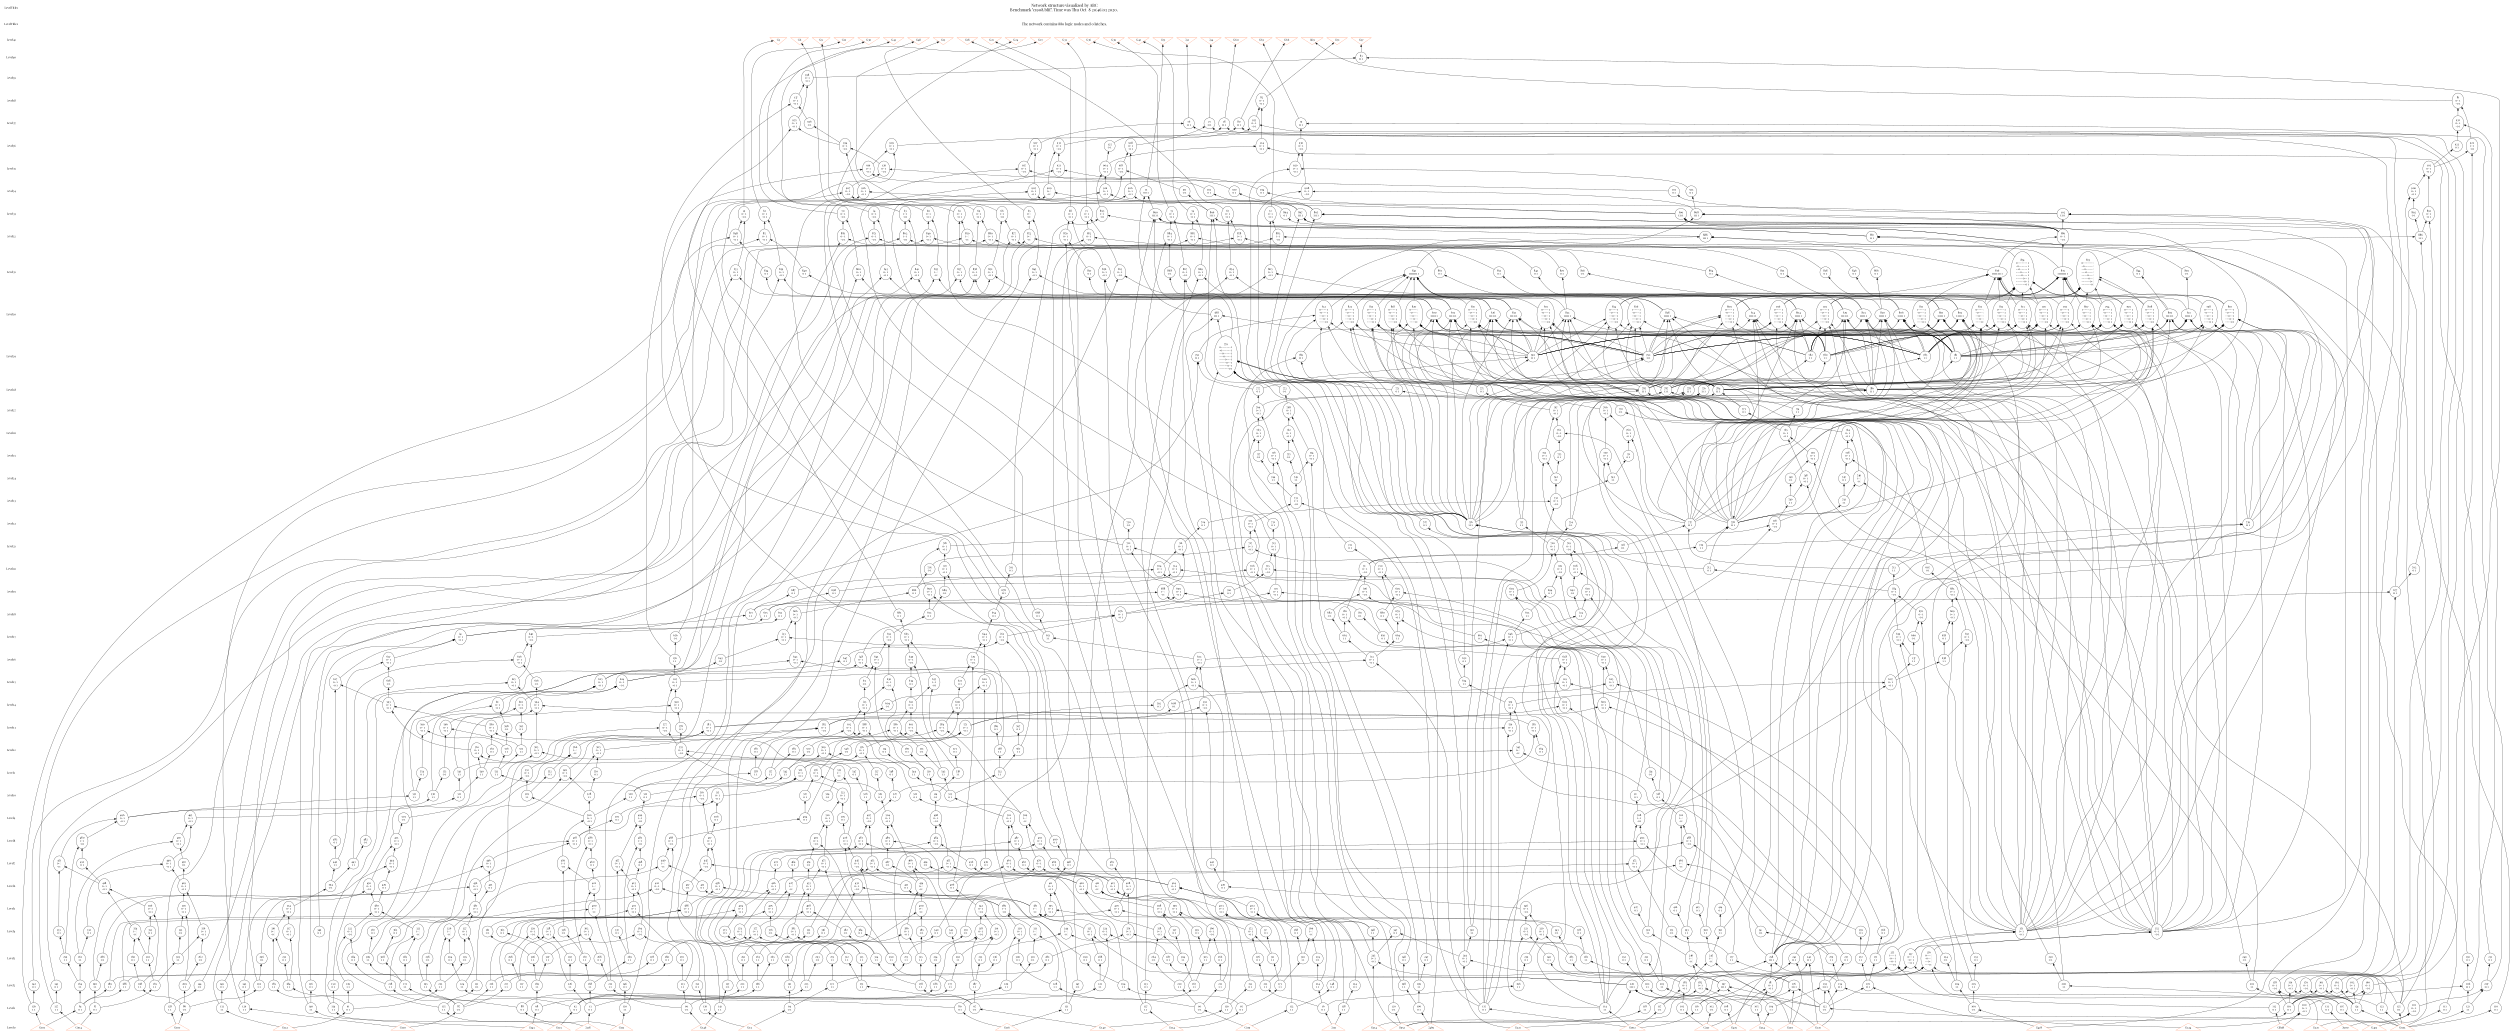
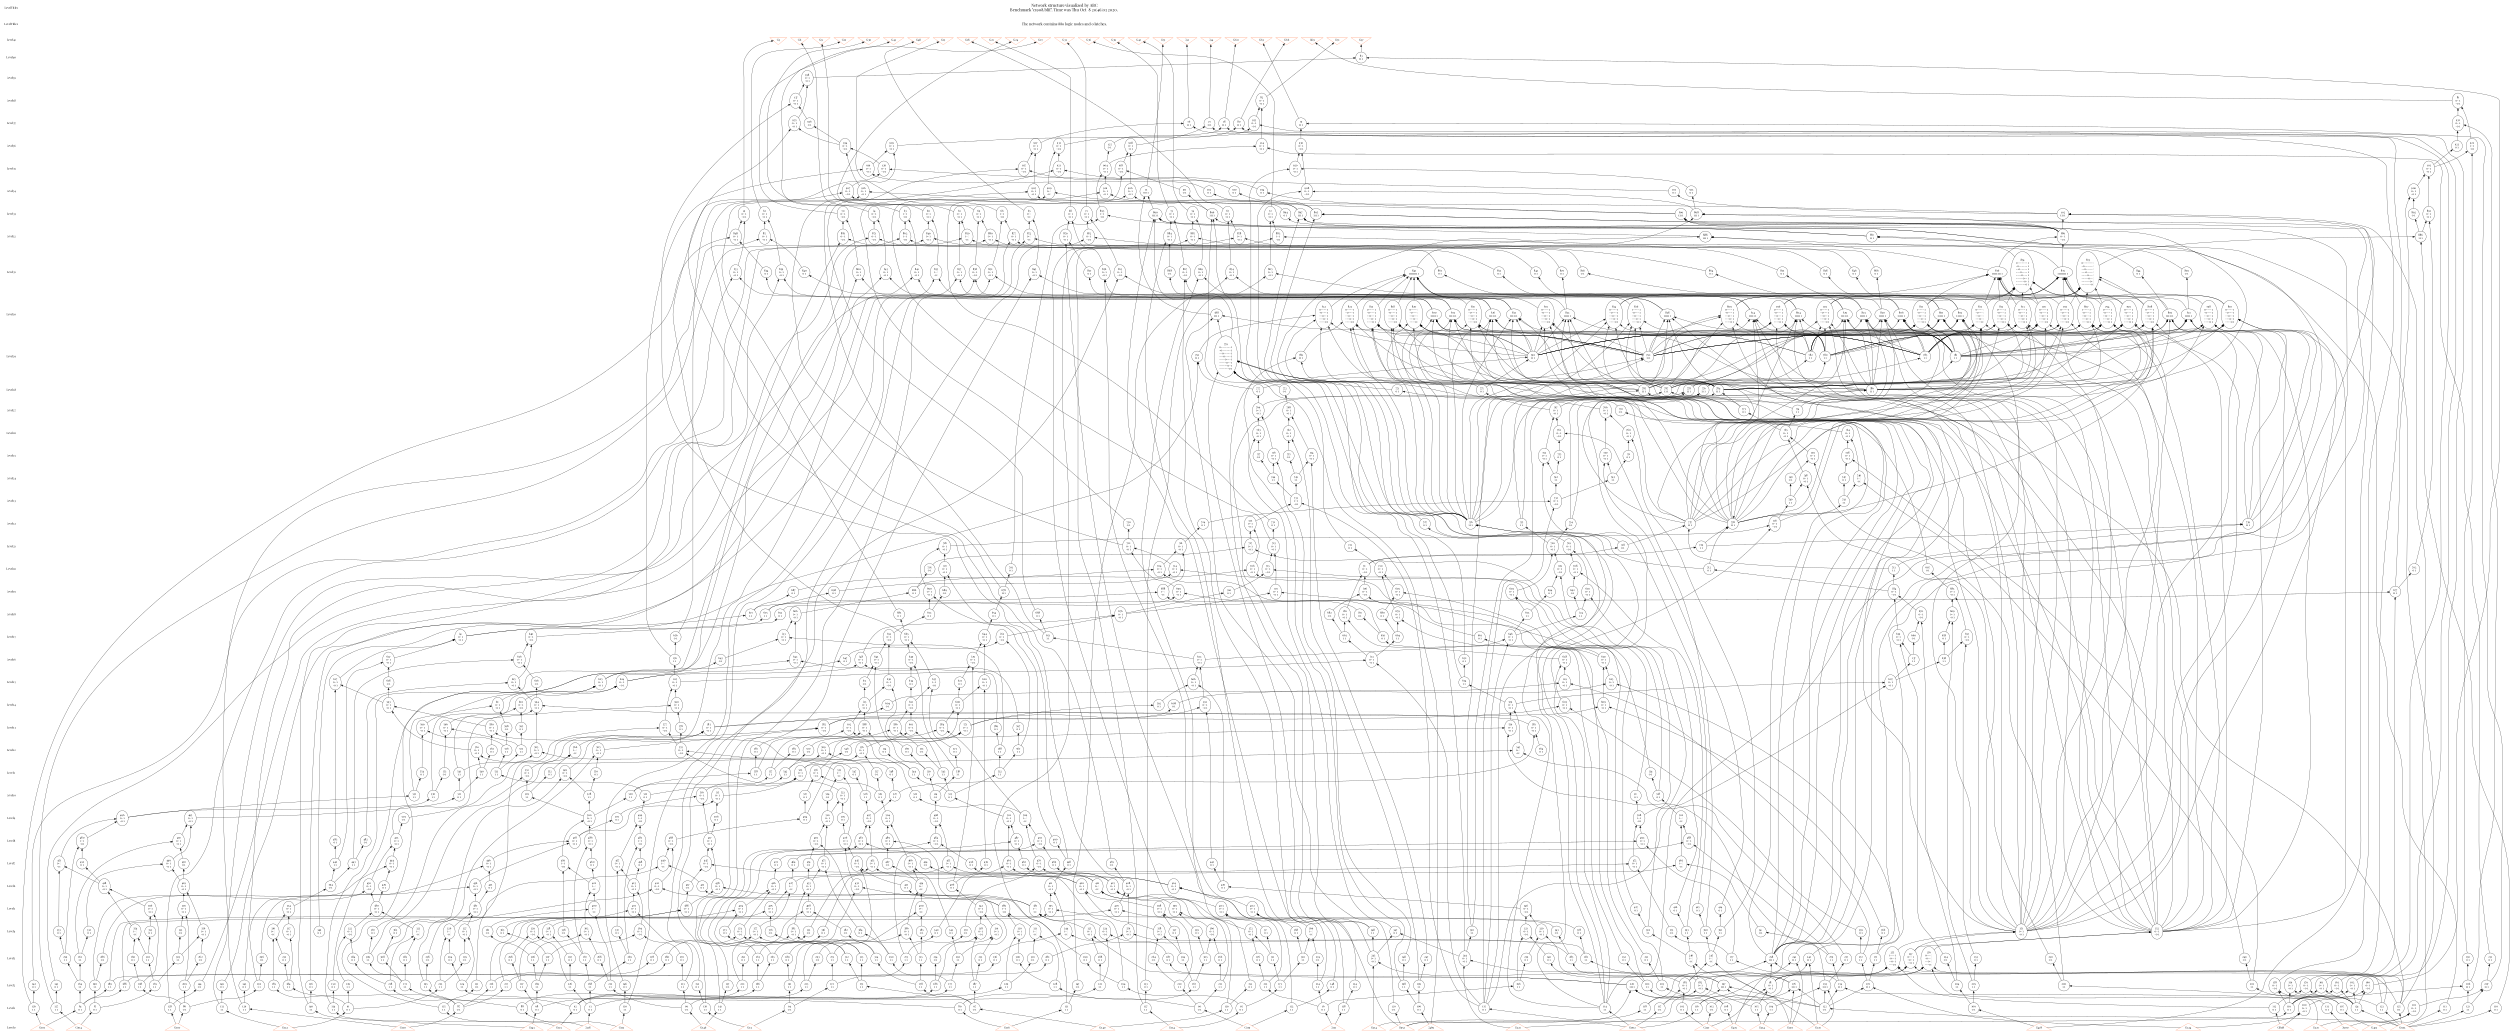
none -> (827, 807)
none -> (529, 996)
